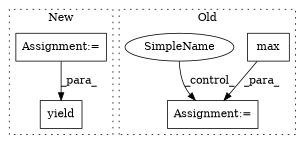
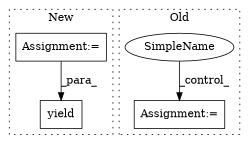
(268, 47) -> none
